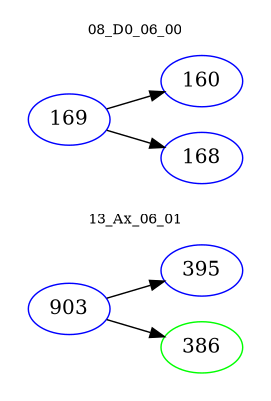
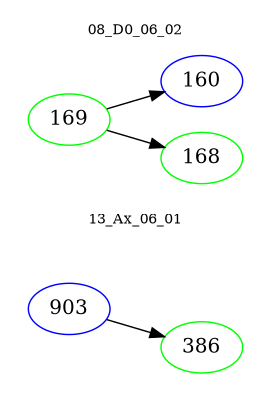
(136, 31) -> (136, 31)
(69, 120) -> (69, 120)
(202, 158) -> (202, 158)
(202, 270) -> none
